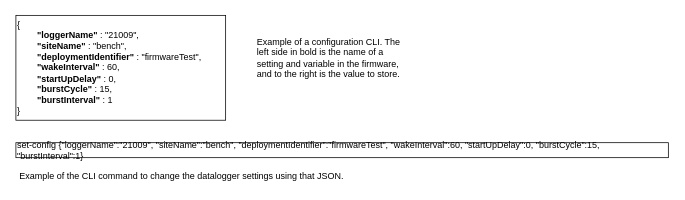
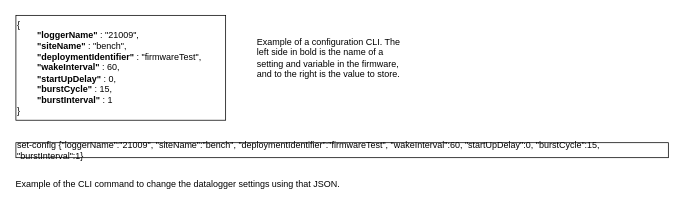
(204, 177) -> (201, 184)
